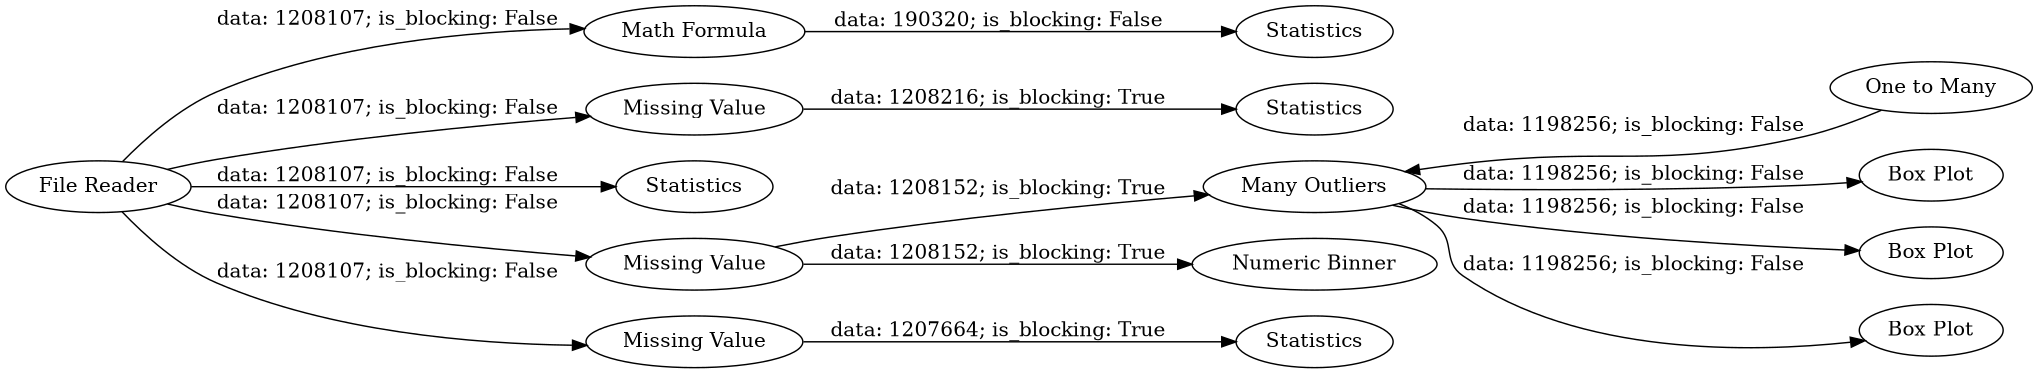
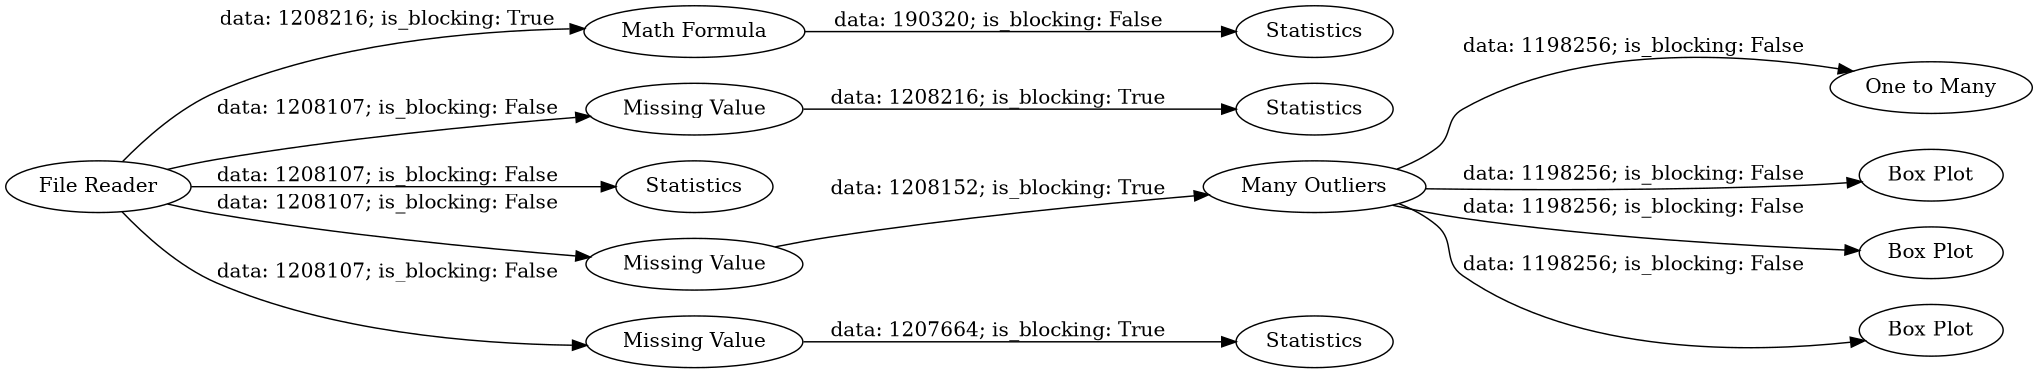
(388, 19) -> (388, 19)
(1653, 156) -> (1601, 64)
(1315, 264) -> none
